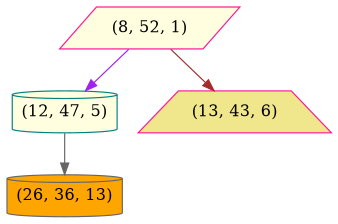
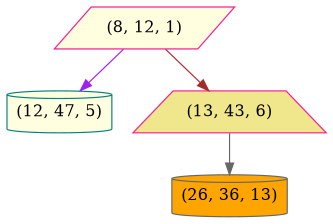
(150, 28) -> (144, 28)
(65, 148) -> (230, 148)
